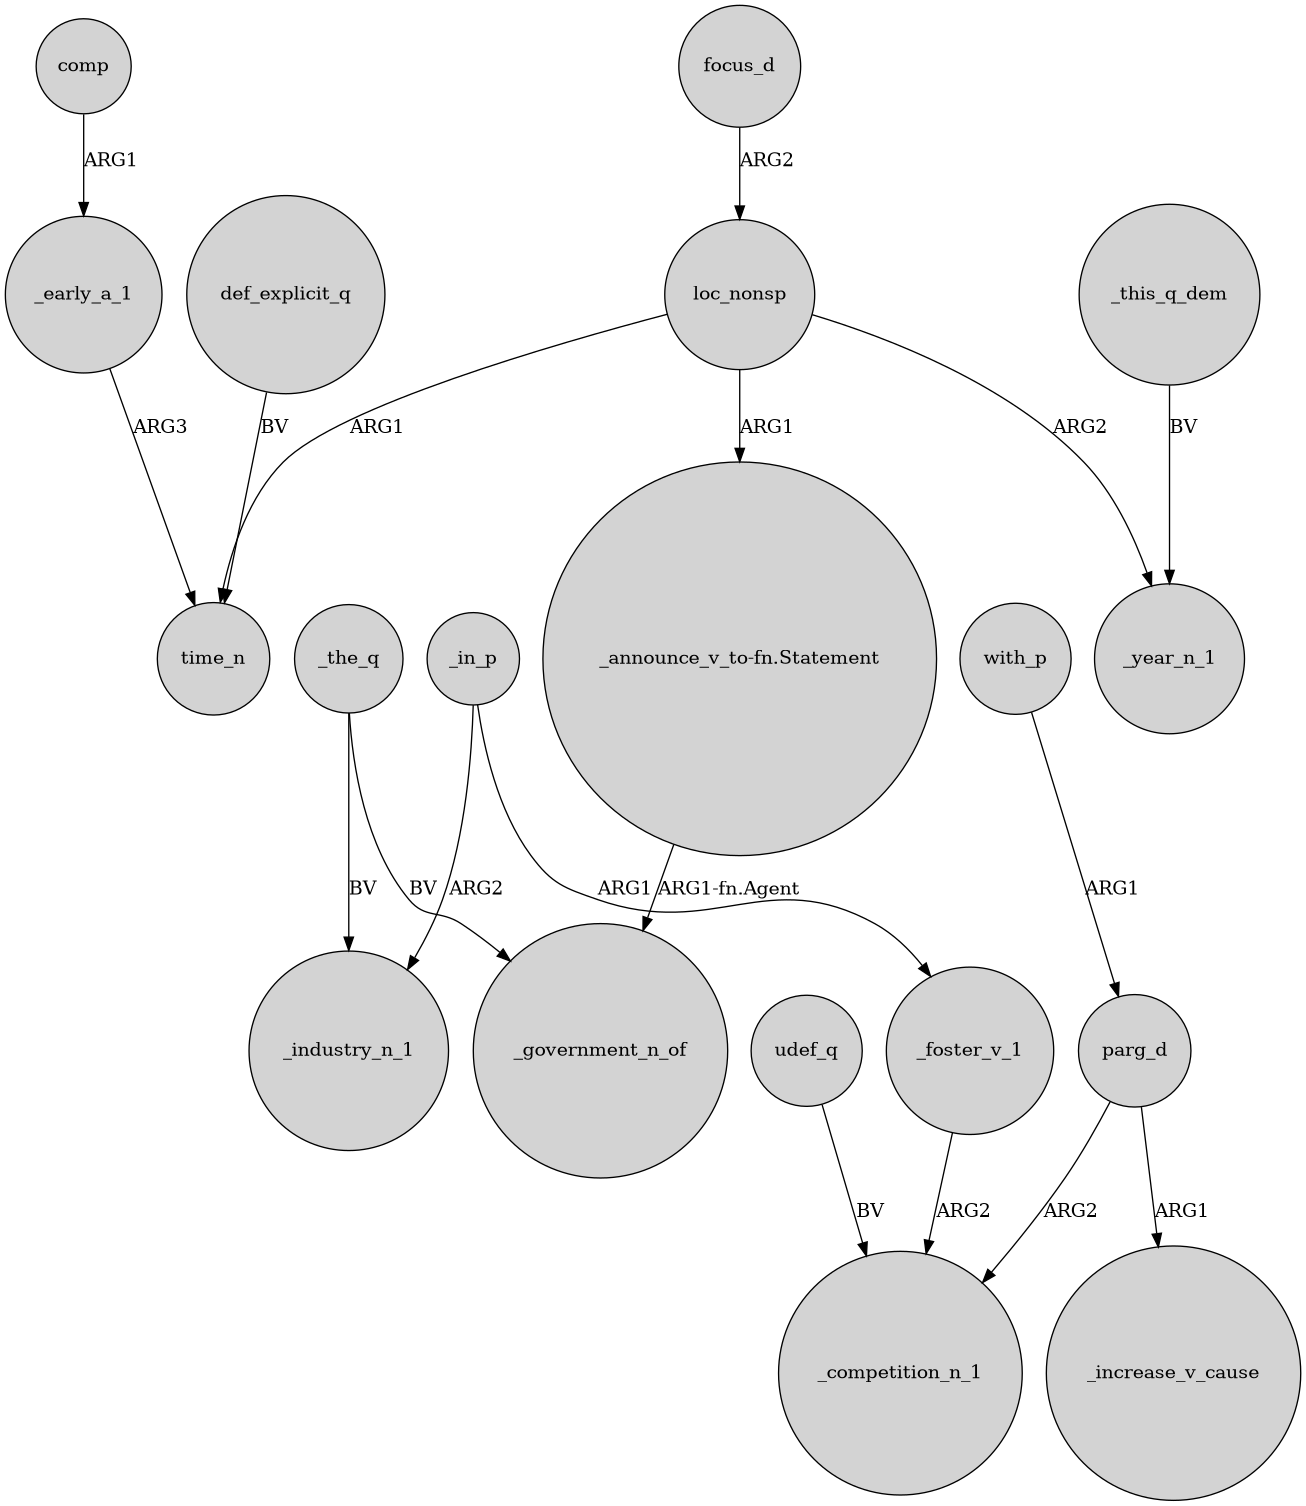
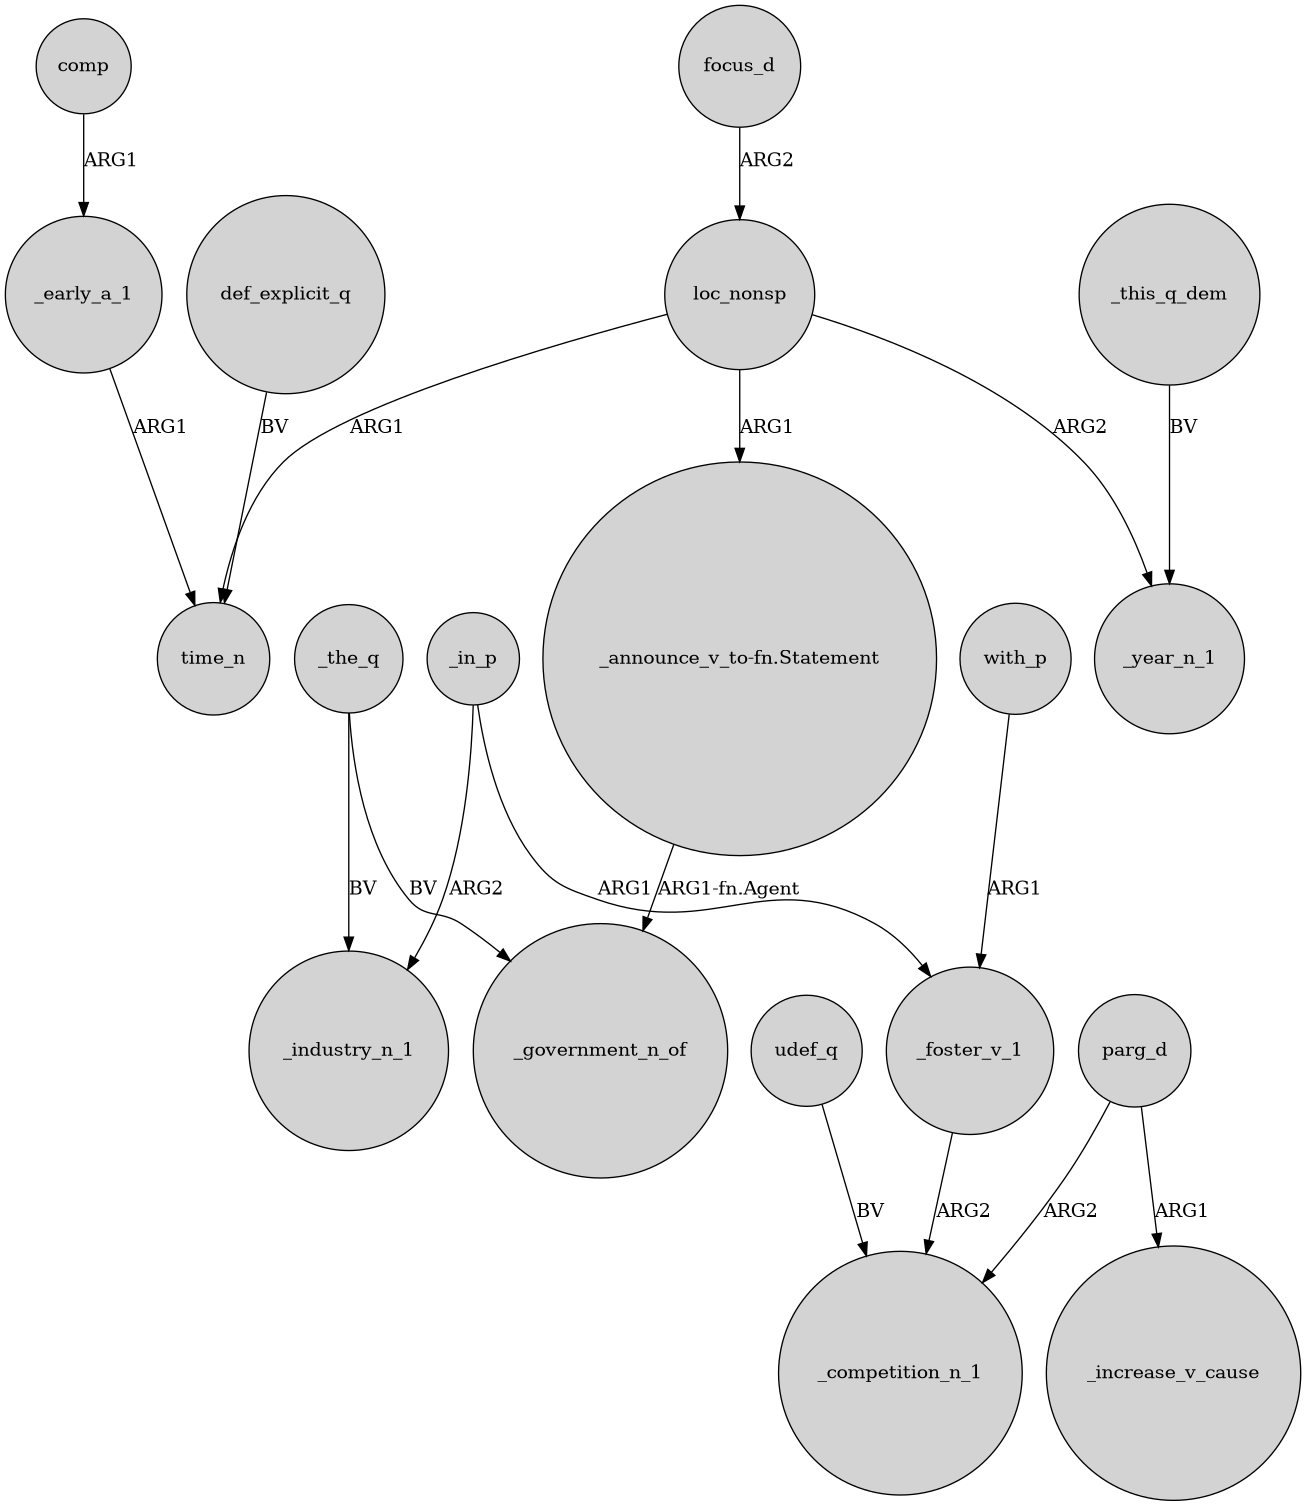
(161, 428) -> (161, 428)
(1073, 848) -> (995, 834)
